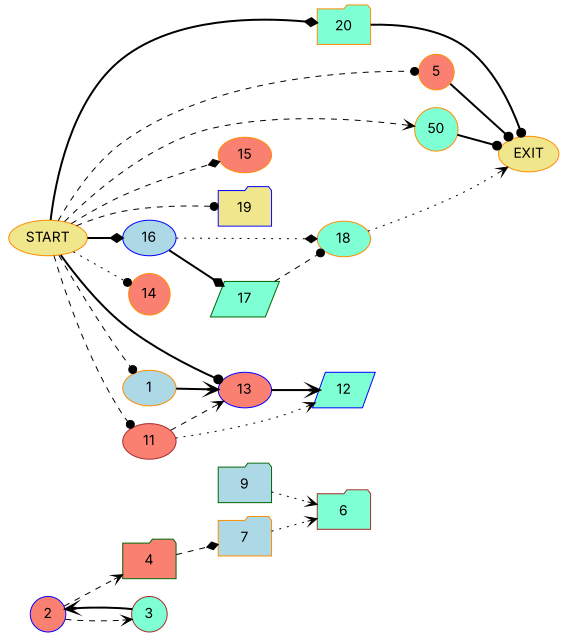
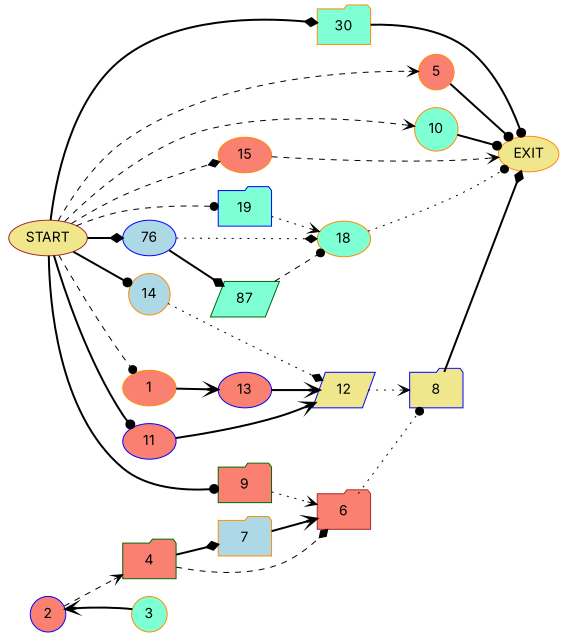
(344, 27) -> (344, 27)
(212, 99) -> (212, 99)
(436, 129) -> (436, 129)
none -> (380, 161)
(435, 205) -> (435, 205)
(245, 208) -> (245, 208)
none -> (291, 223)
(48, 238) -> (48, 238)
(149, 238) -> (149, 238)
(99, 266) -> (99, 266)
(149, 294) -> (149, 294)
(245, 299) -> (245, 299)
(128, 328) -> (81, 413)
none -> (240, 340)
(85, 341) -> (85, 341)
(149, 388) -> (149, 388)
(344, 390) -> (344, 390)
none -> (436, 390)
(193, 418) -> none
(242, 426) -> (242, 426)
(149, 441) -> (149, 441)
(245, 485) -> (245, 485)
(344, 512) -> (344, 512)
(290, 526) -> (290, 526)
(191, 551) -> (191, 551)
none -> (252, 571)
(149, 614) -> (149, 614)
(94, 621) -> none
